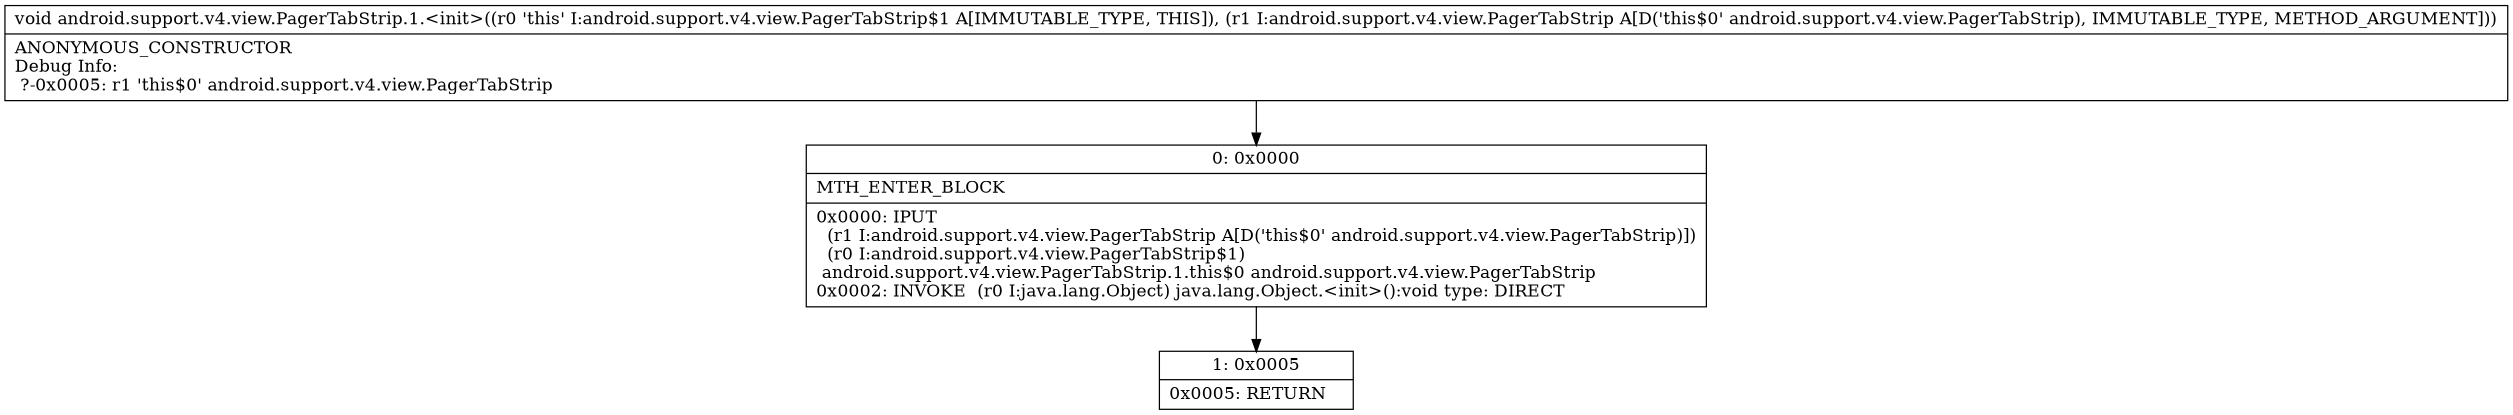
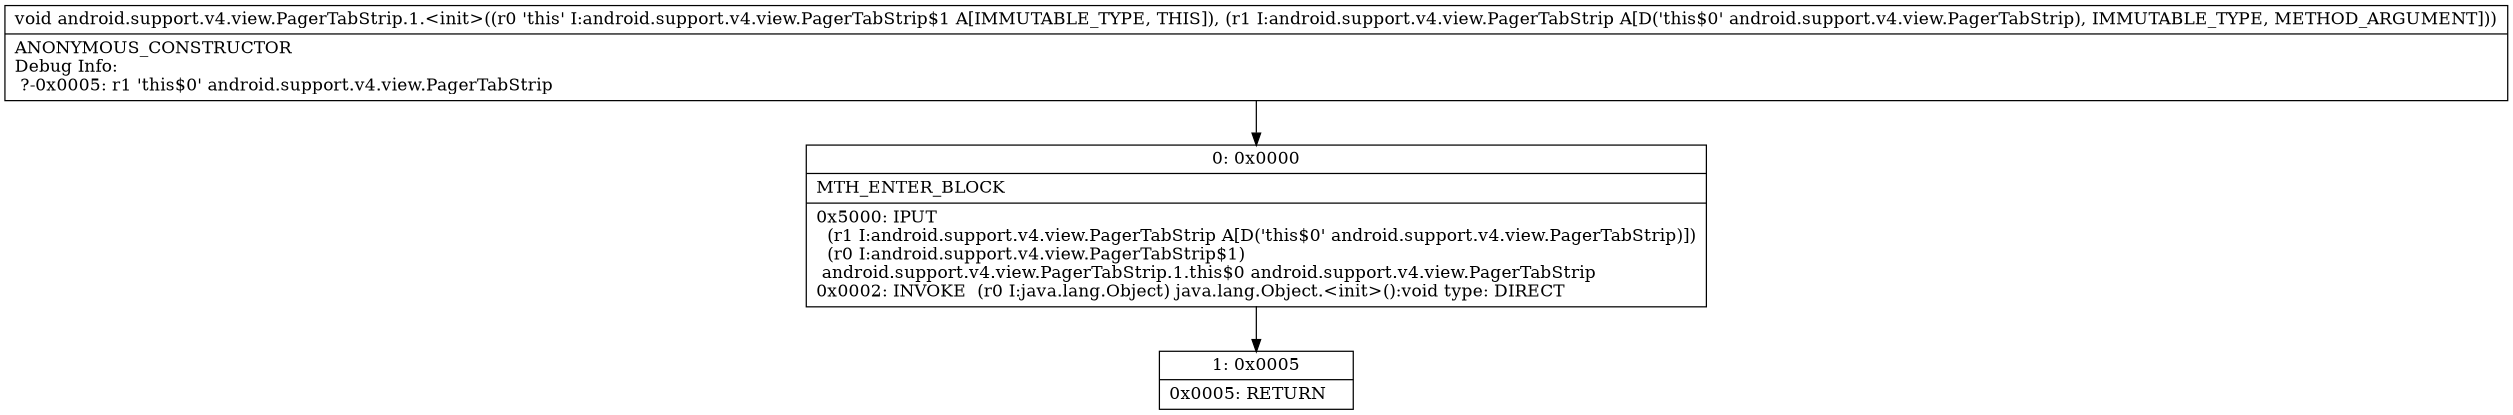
(882, 217) -> (882, 217)
